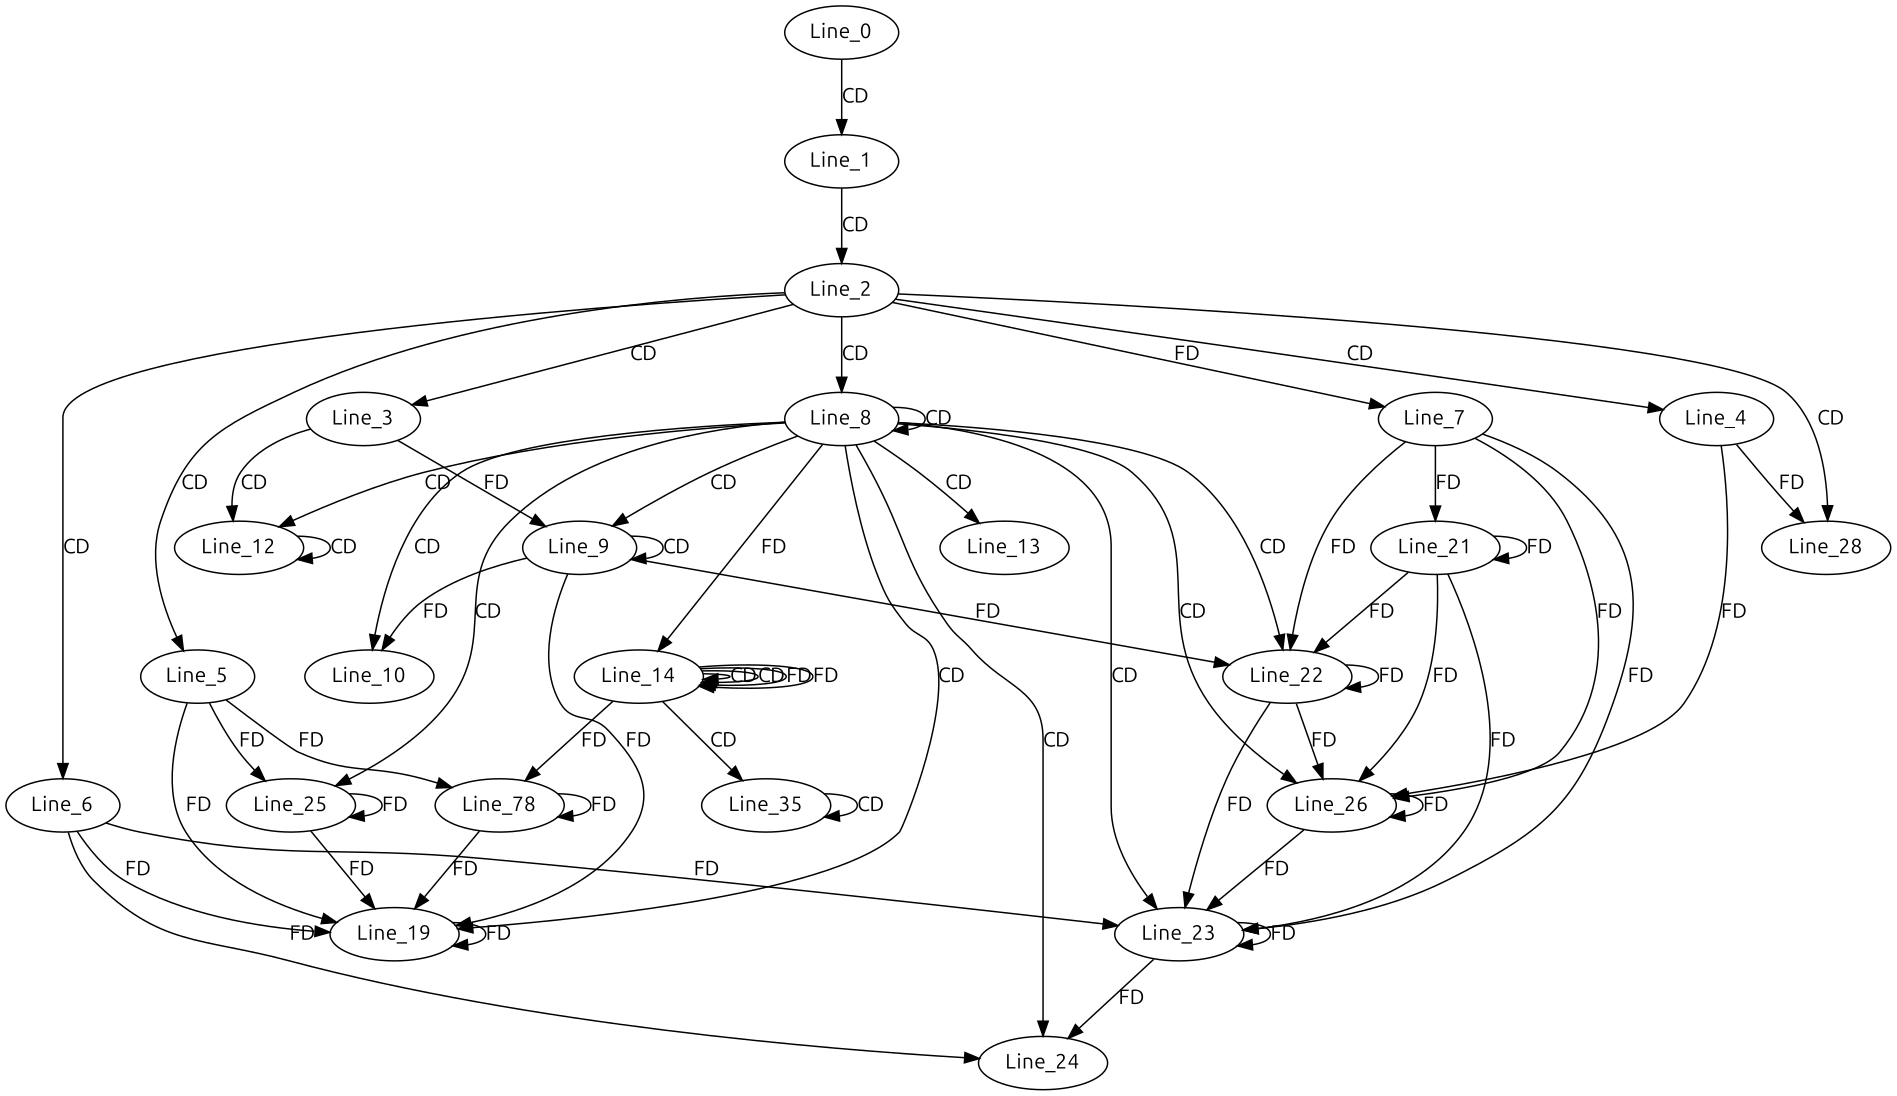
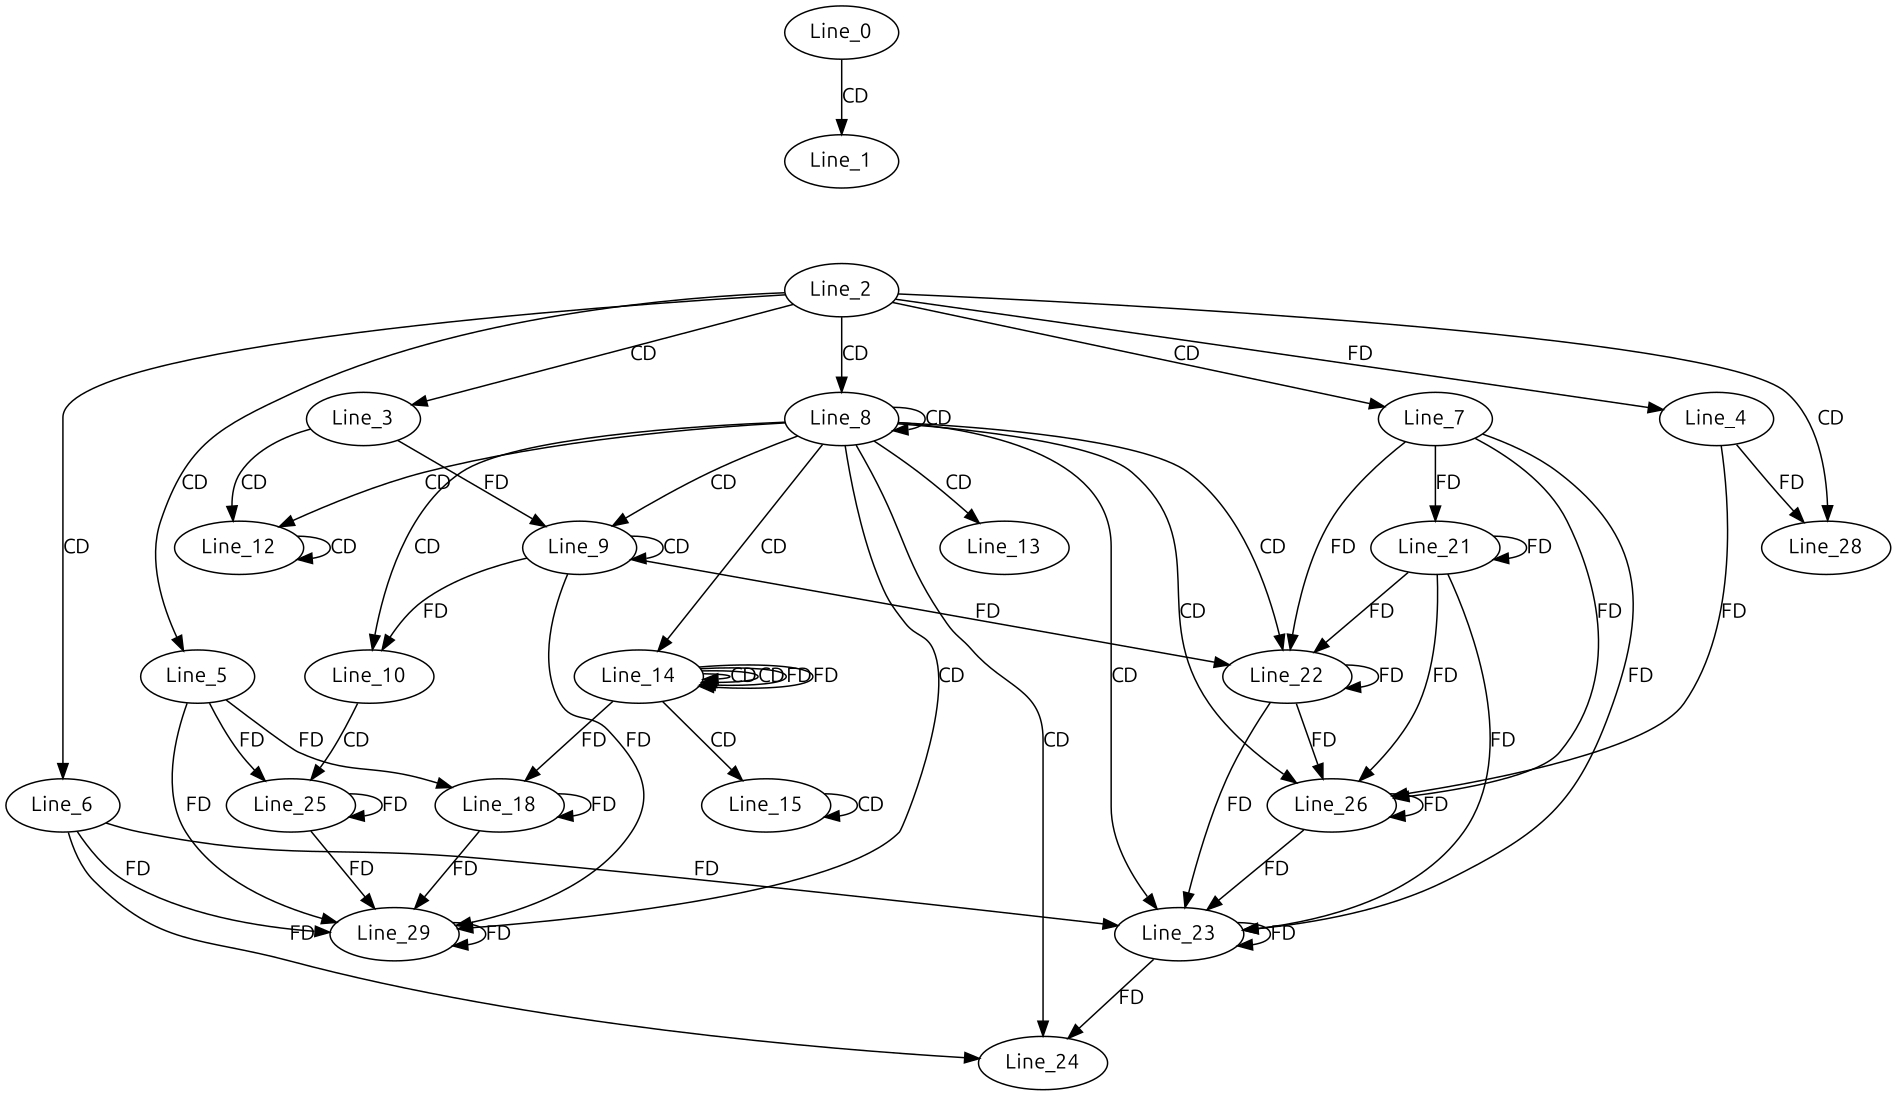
(842, 218) -> none
(1187, 355) -> (1187, 355)
(1361, 355) -> (1361, 355)
(502, 531) -> (340, 736)
(774, 548) -> (774, 548)
(500, 805) -> (500, 805)
(766, 805) -> (766, 805)
(395, 934) -> (395, 934)
